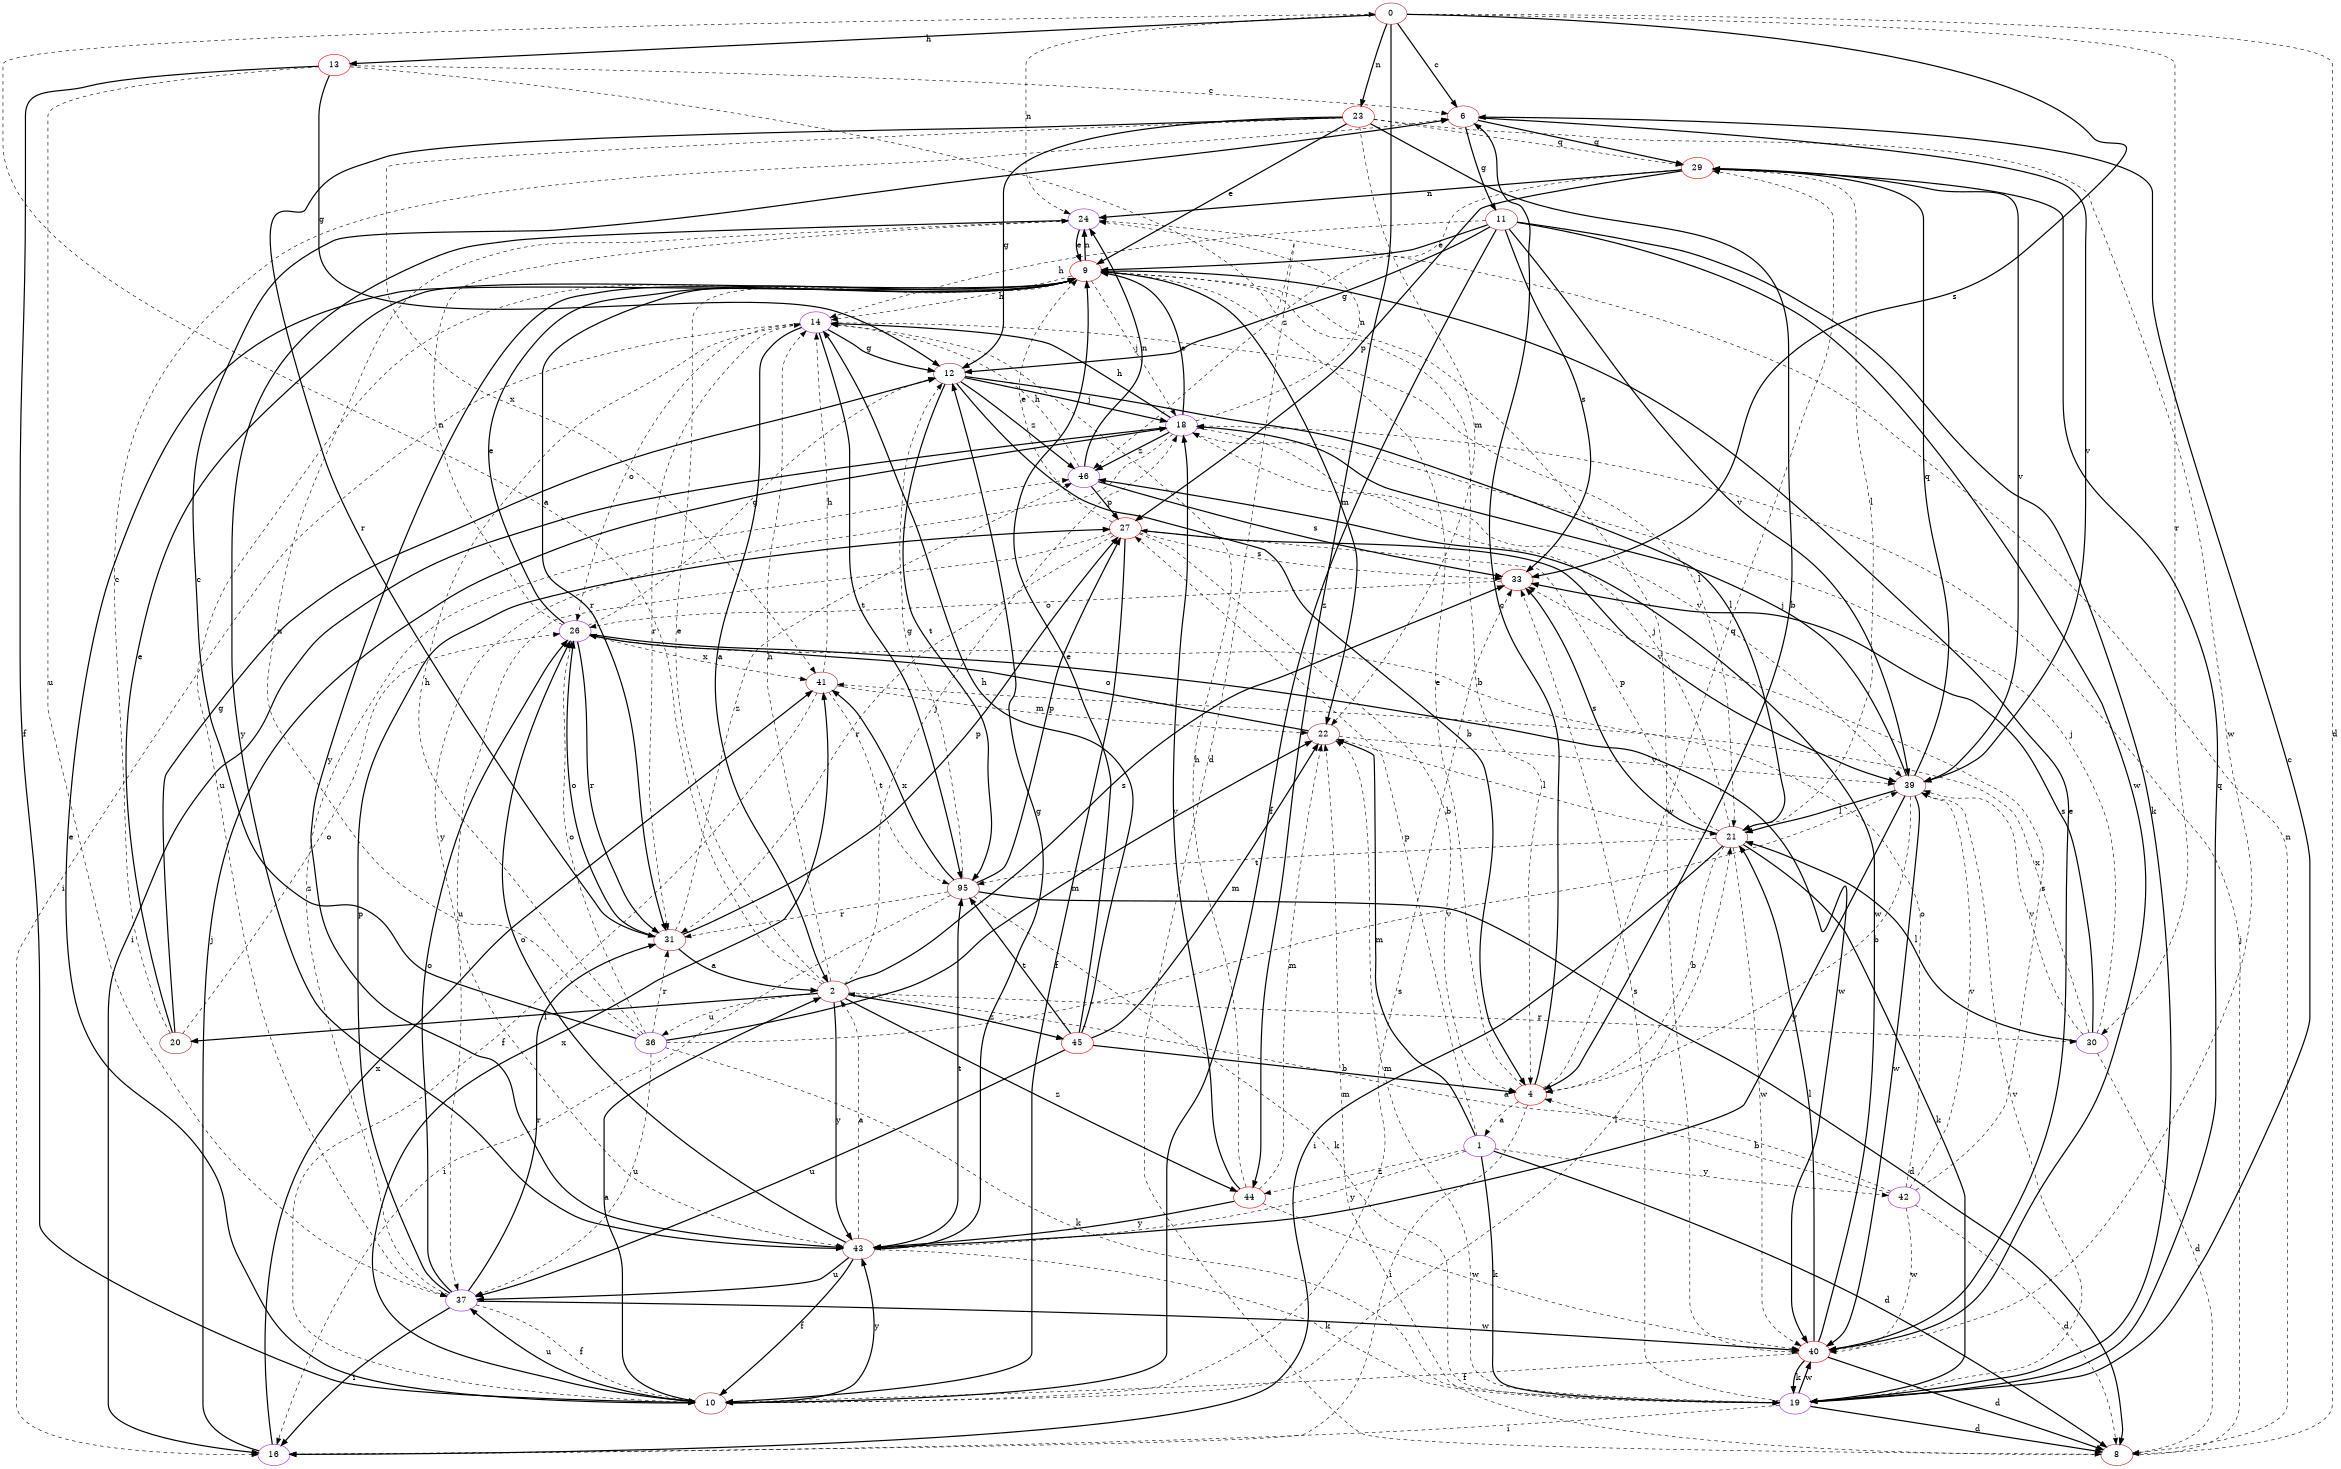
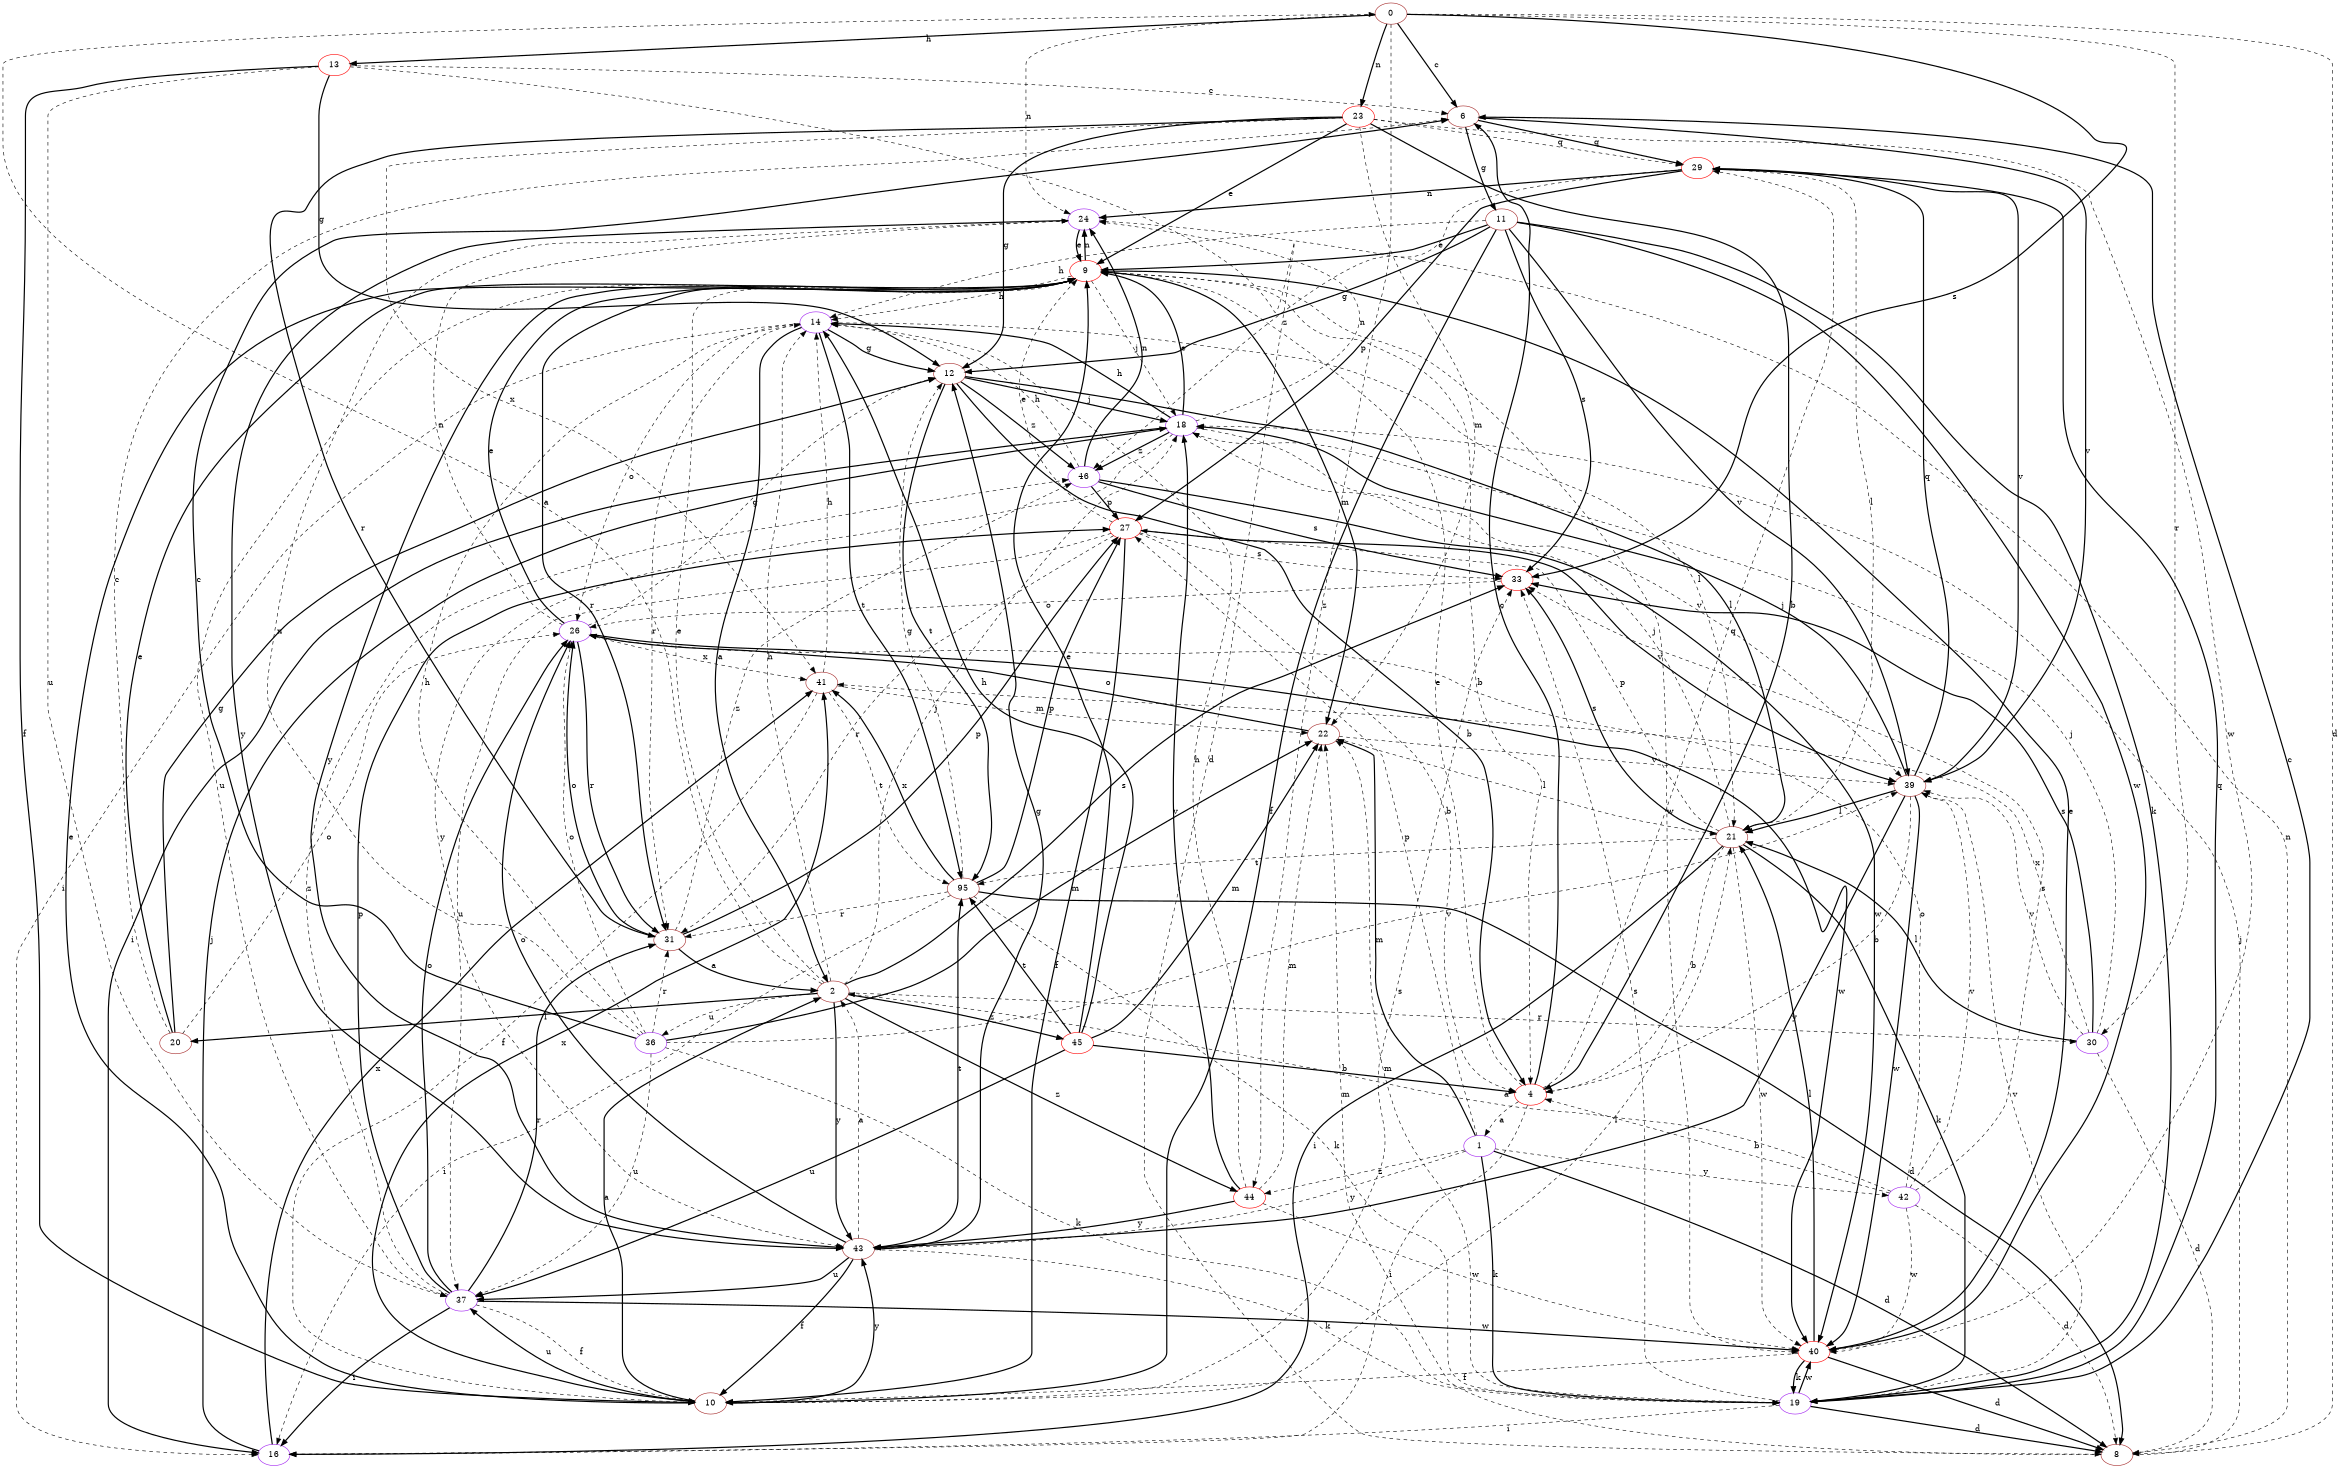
(1323, 602) -> (1323, 602)
(1756, 691) -> (1776, 711)
